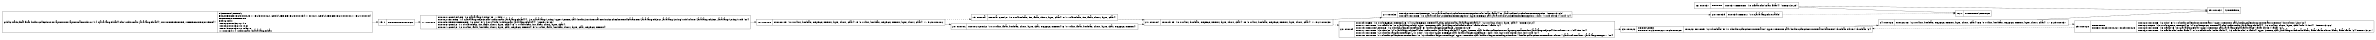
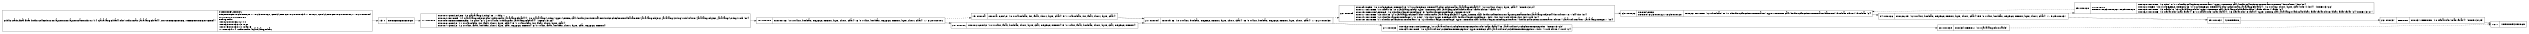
(2002, 8) -> (2310, 20)
